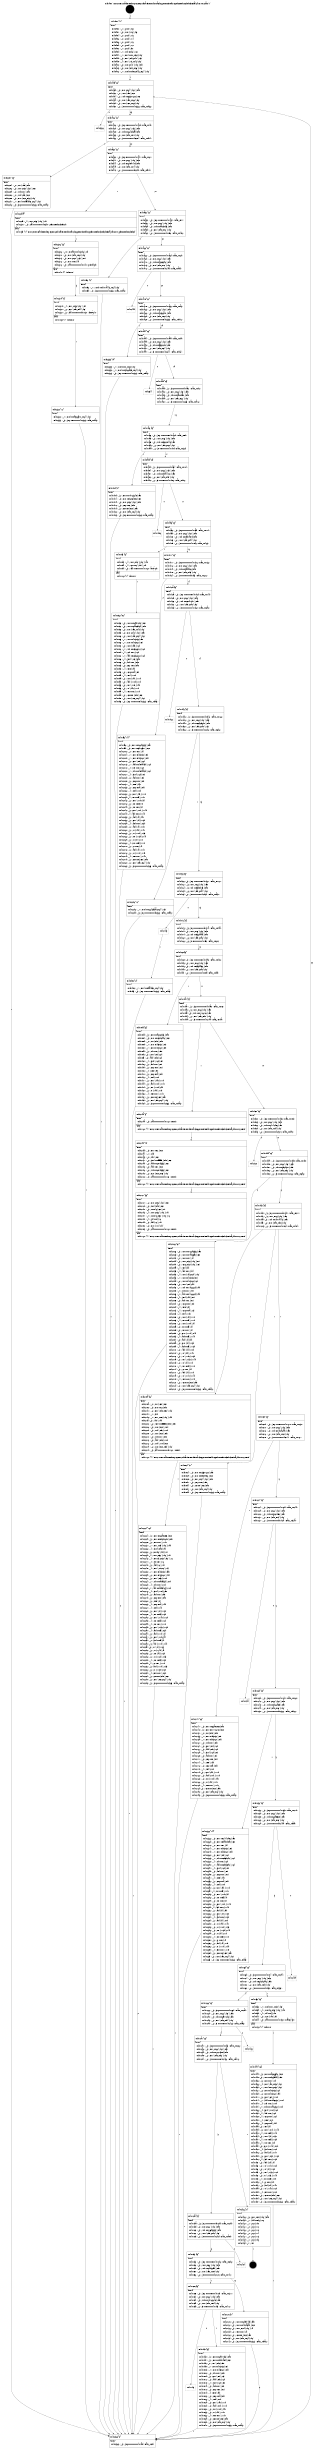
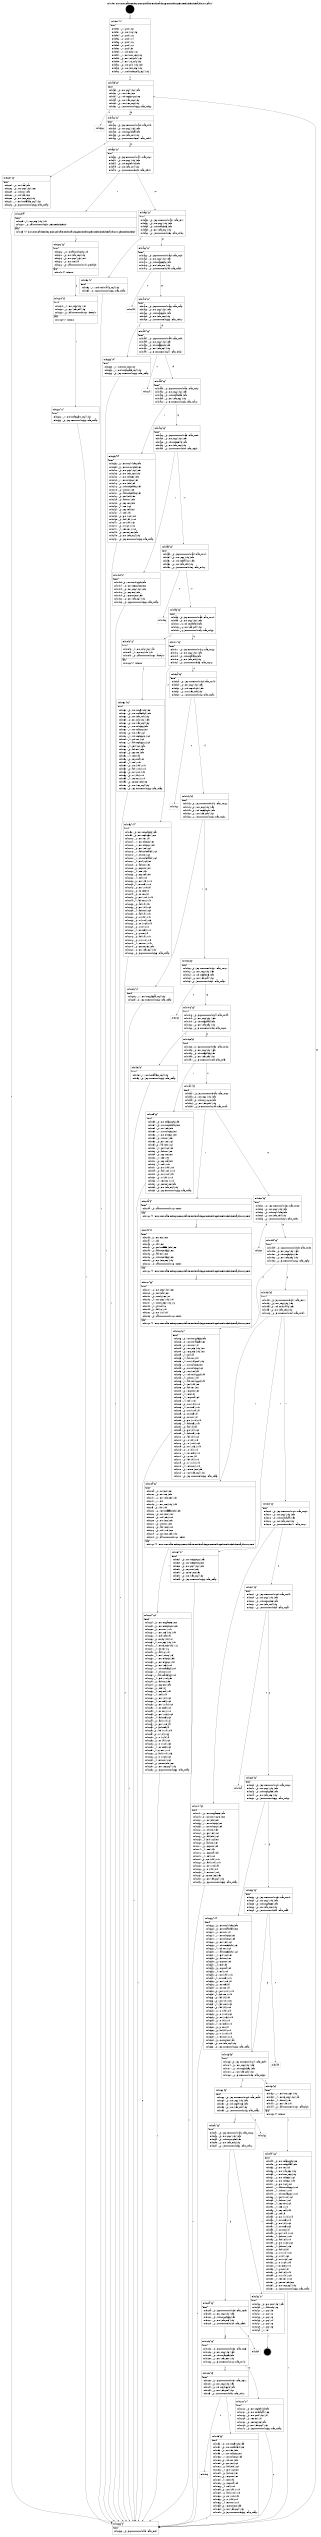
none -> (131, 498)
(157, 956) -> (172, 1047)
